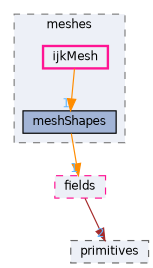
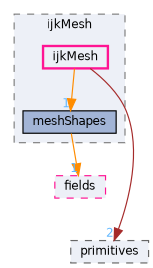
(70, 25) -> (70, 25)
(92, 214) -> (133, 142)
